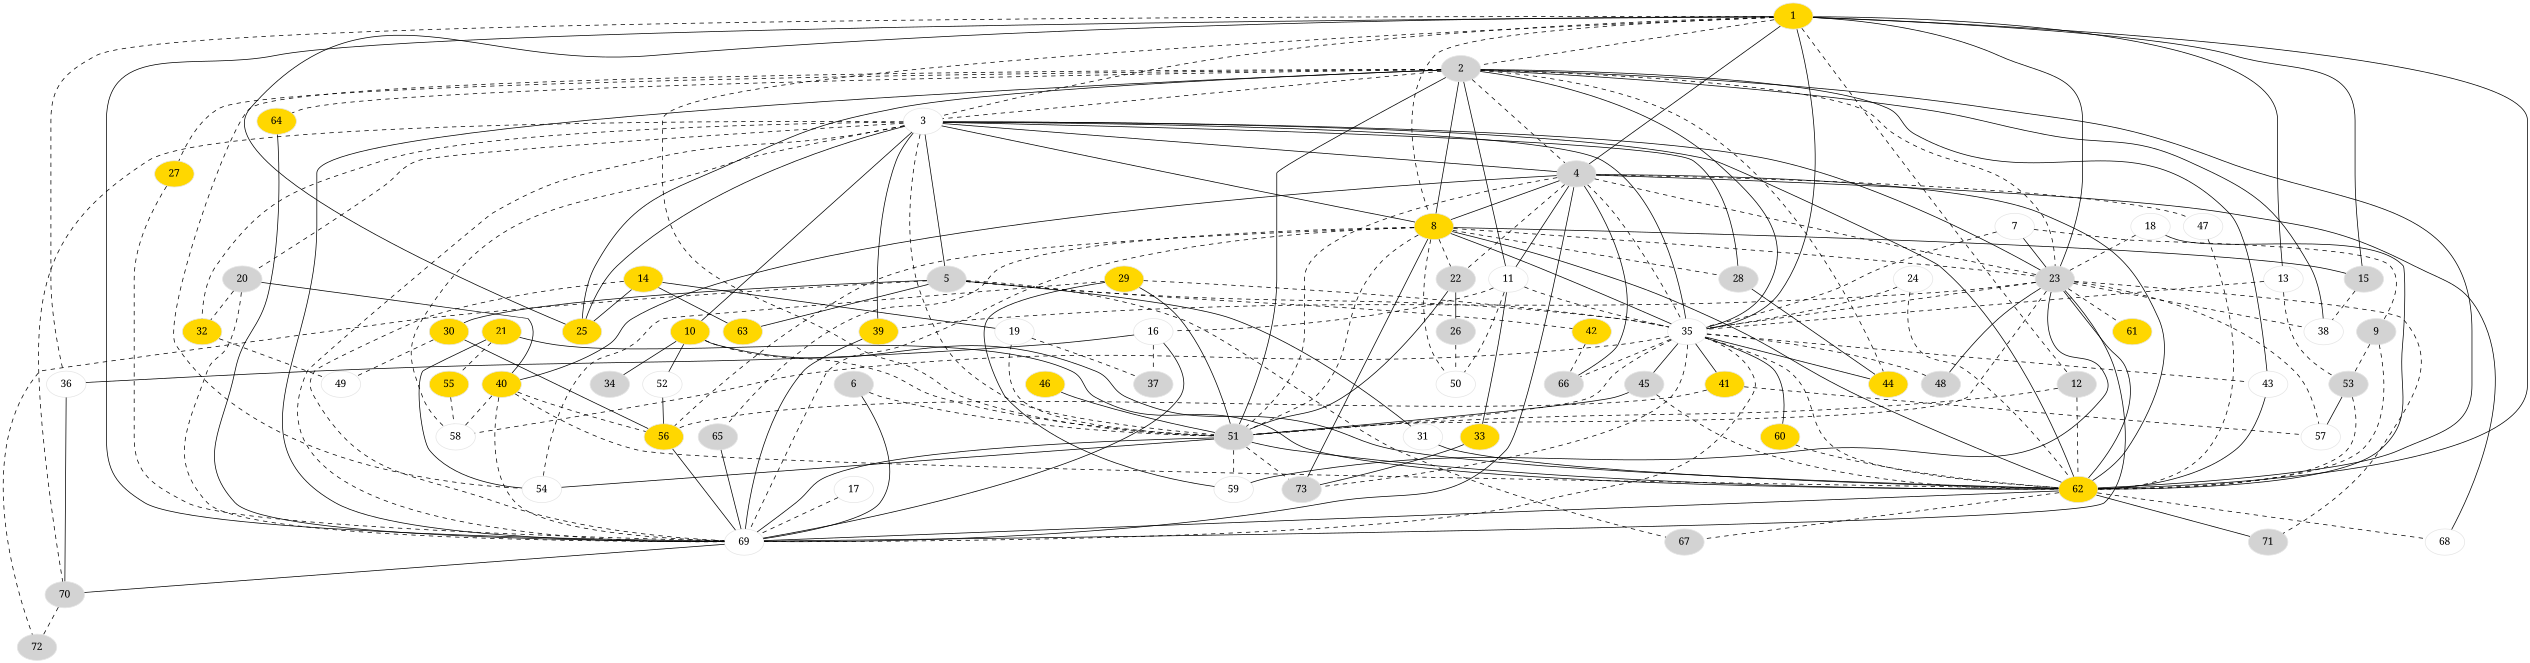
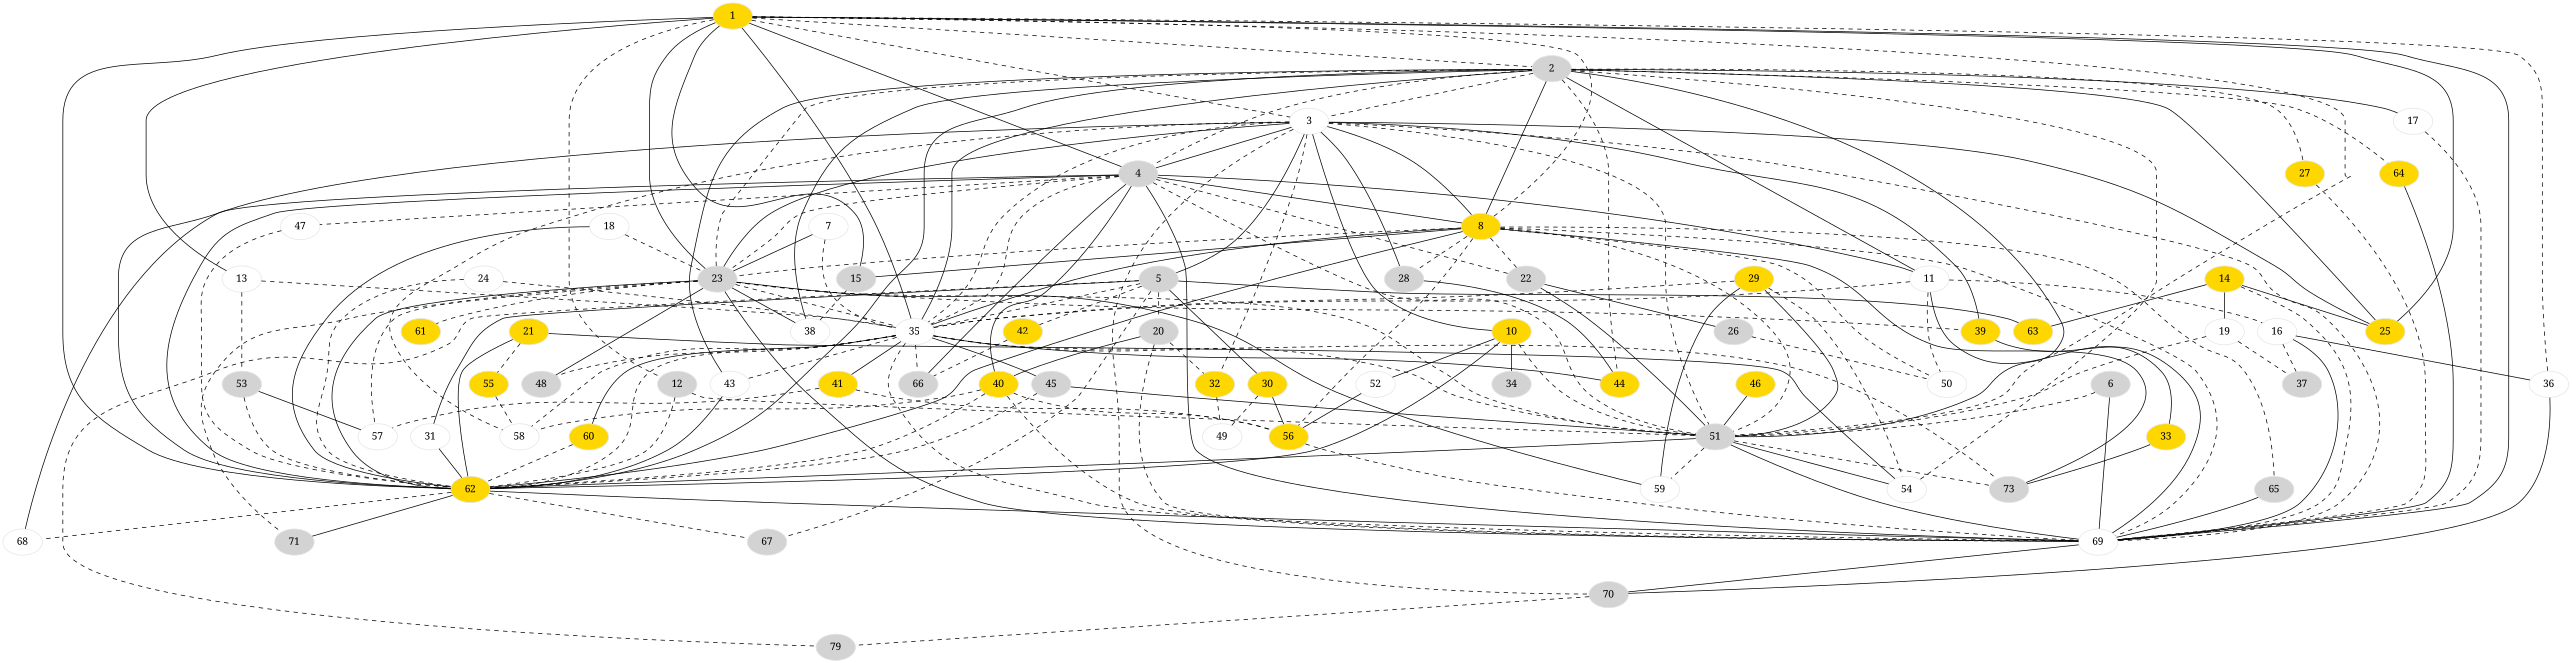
(457, 135) -> (1986, 76)
(563, 146) -> (1159, 305)
(1576, 153) -> (1075, 167)
(2195, 306) -> (764, 305)
(2376, 332) -> none
(704, 489) -> (1689, 509)
(37, 647) -> (836, 647)
